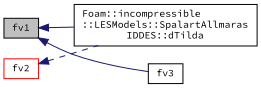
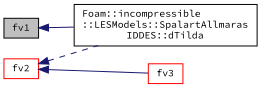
(96, 62) -> (98, 71)
(166, 74) -> (166, 74)
